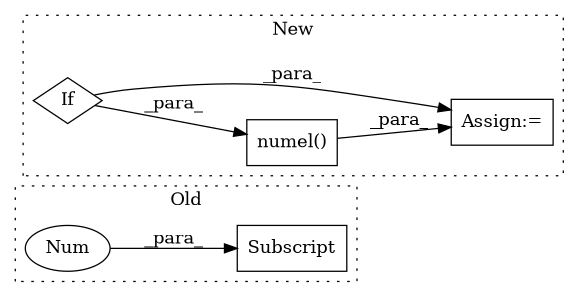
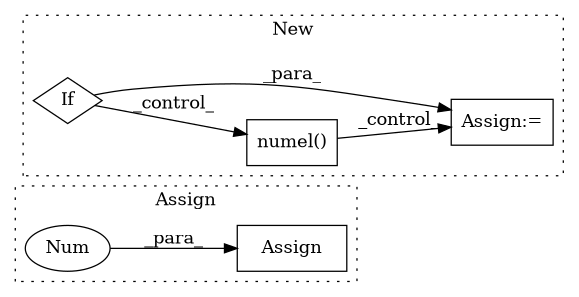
(174, 104) -> (174, 104)
(399, 120) -> (399, 120)
(186, 201) -> (186, 201)
(292, 248) -> (292, 248)
